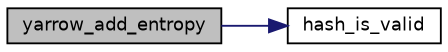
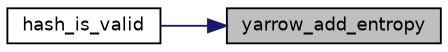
(245, 26) -> (184, 26)
